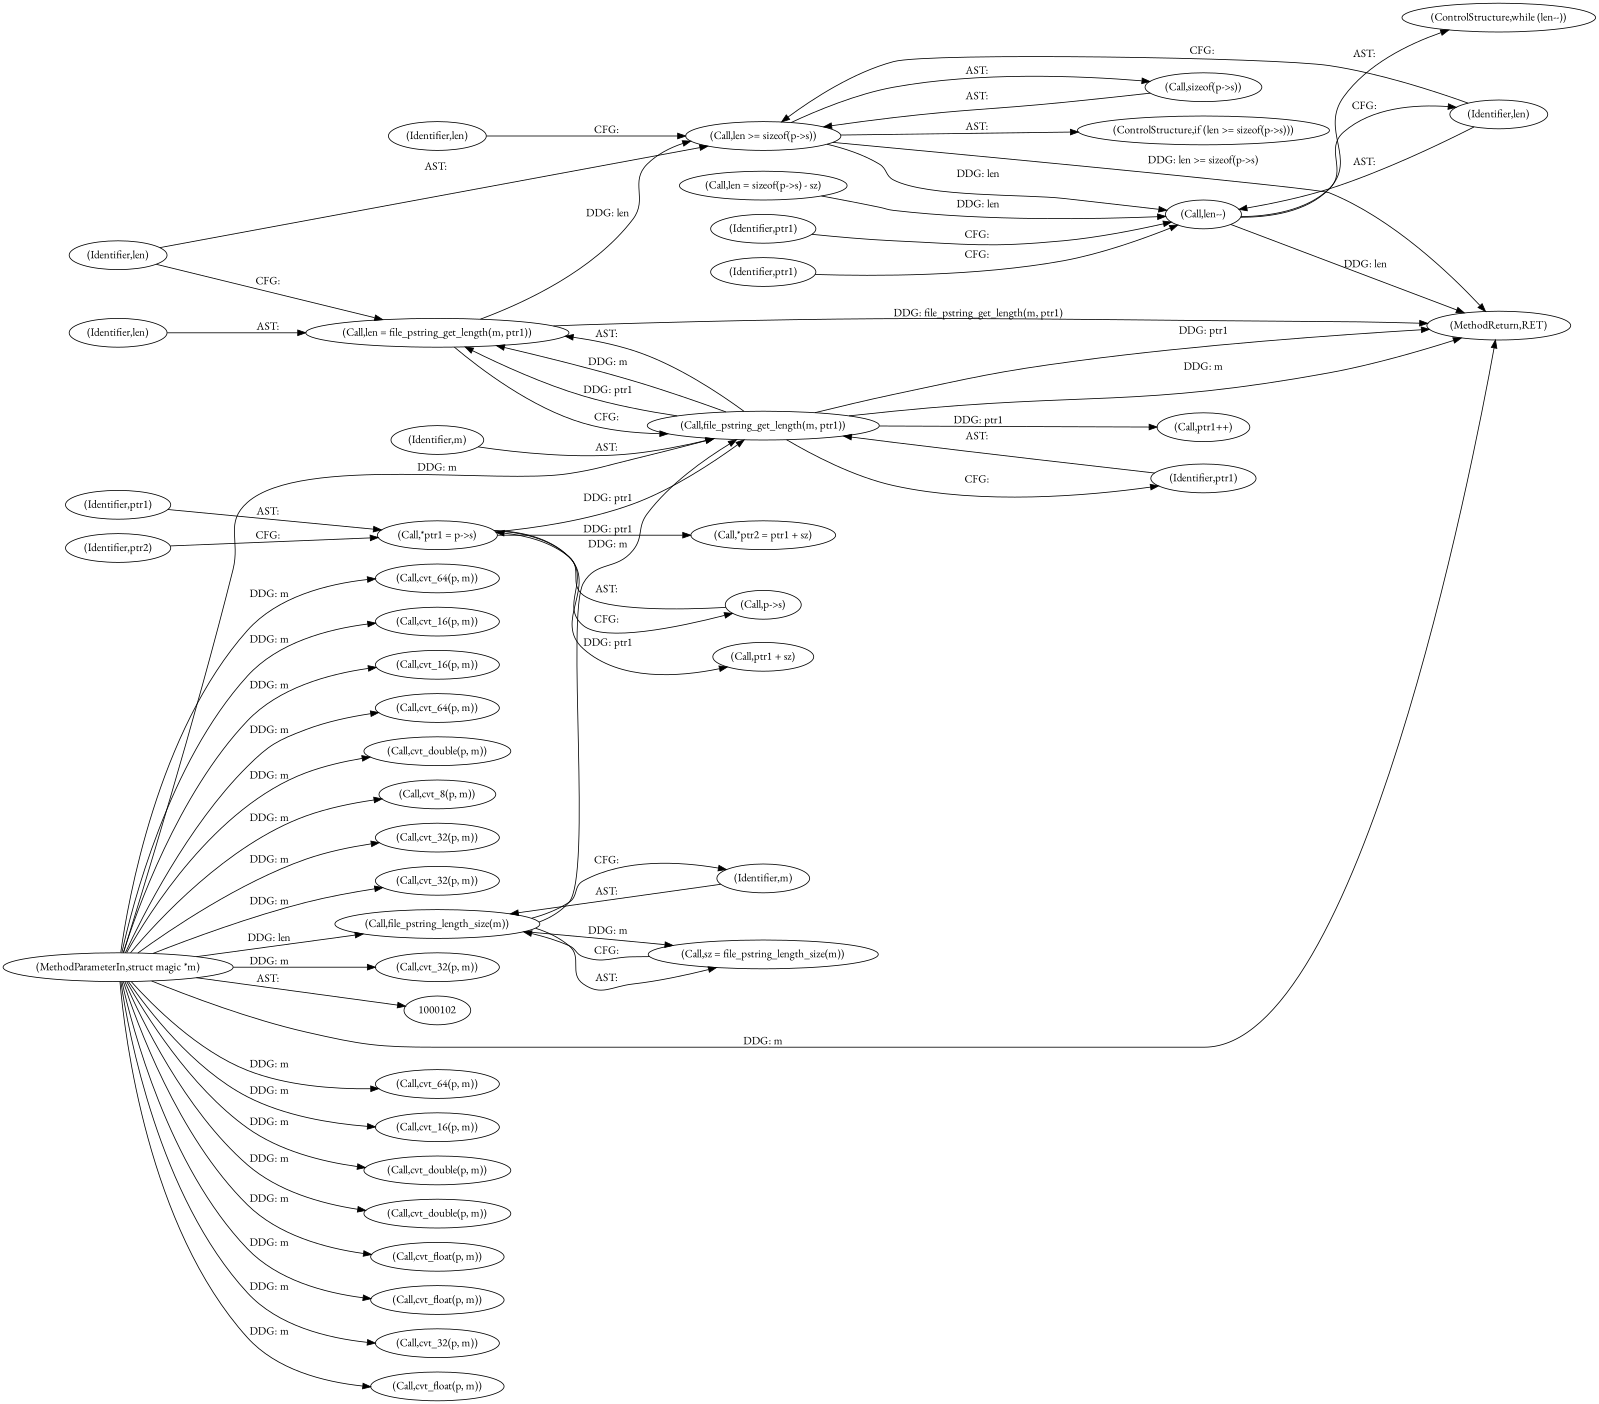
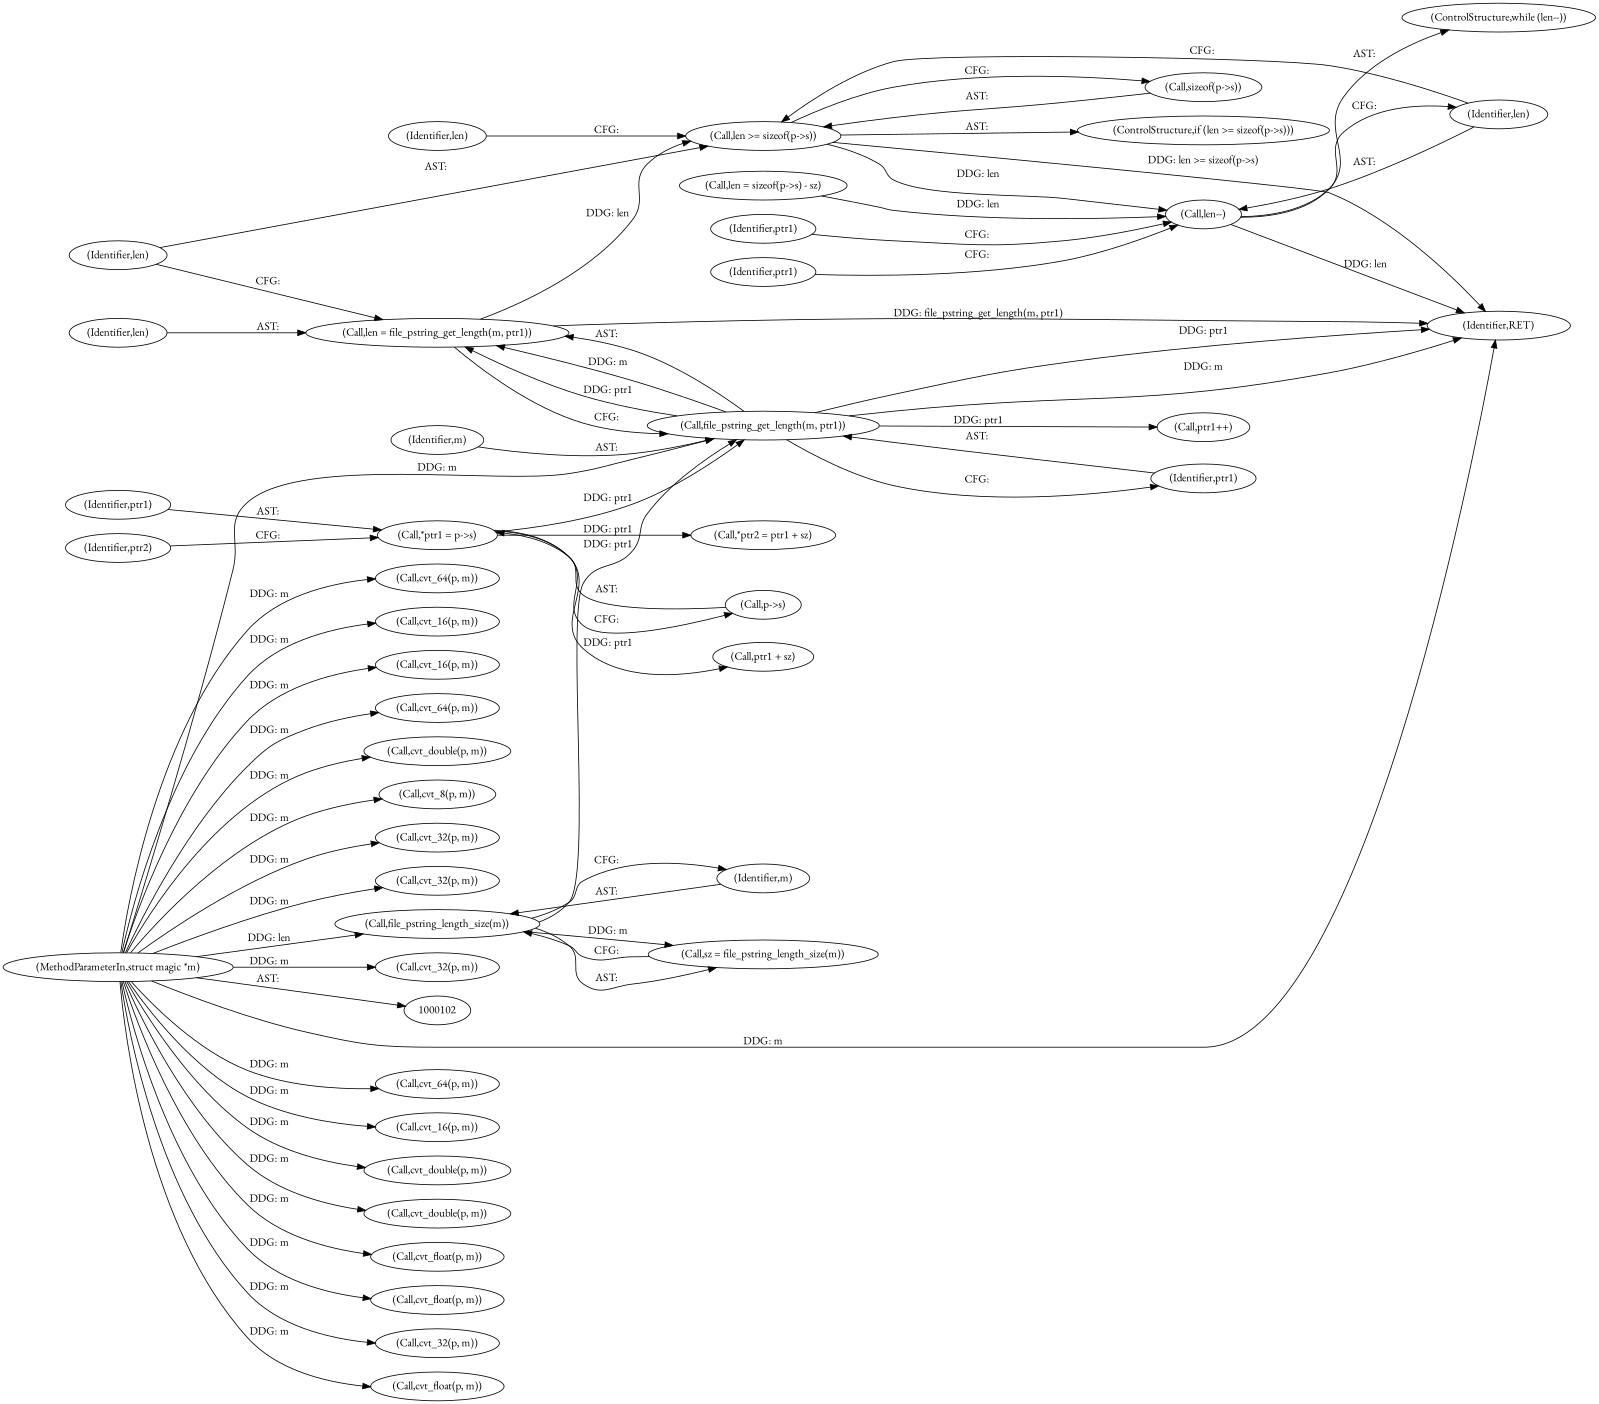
(978, 71) -> (978, 71)
(1499, 326) -> (1499, 326)
(608, 544) -> (608, 544)
